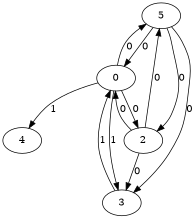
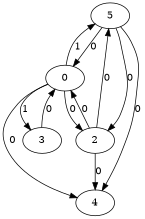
(130, 47) -> (78, 47)
(54, 109) -> (13, 140)
(186, 112) -> (135, 106)
(103, 140) -> (49, 109)
(134, 168) -> (95, 168)
